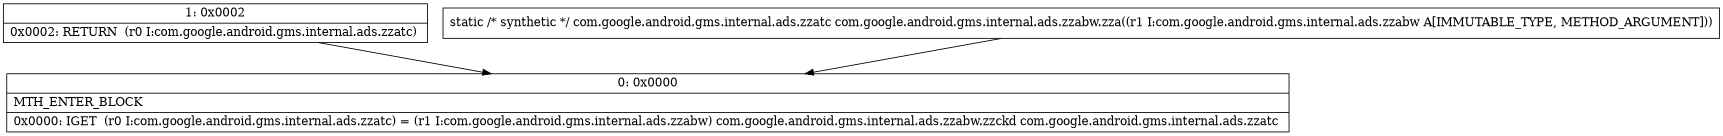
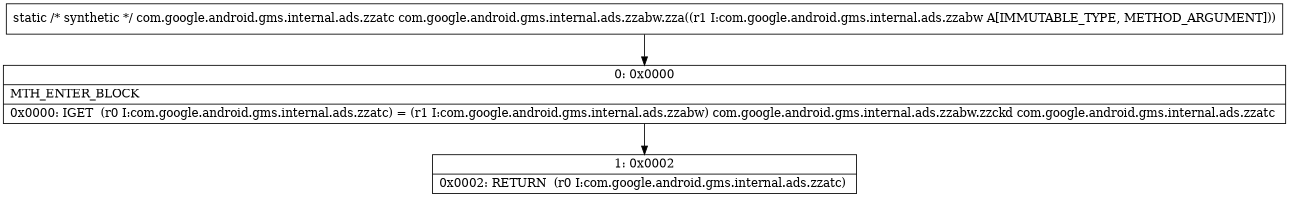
(401, 57) -> (645, 135)
